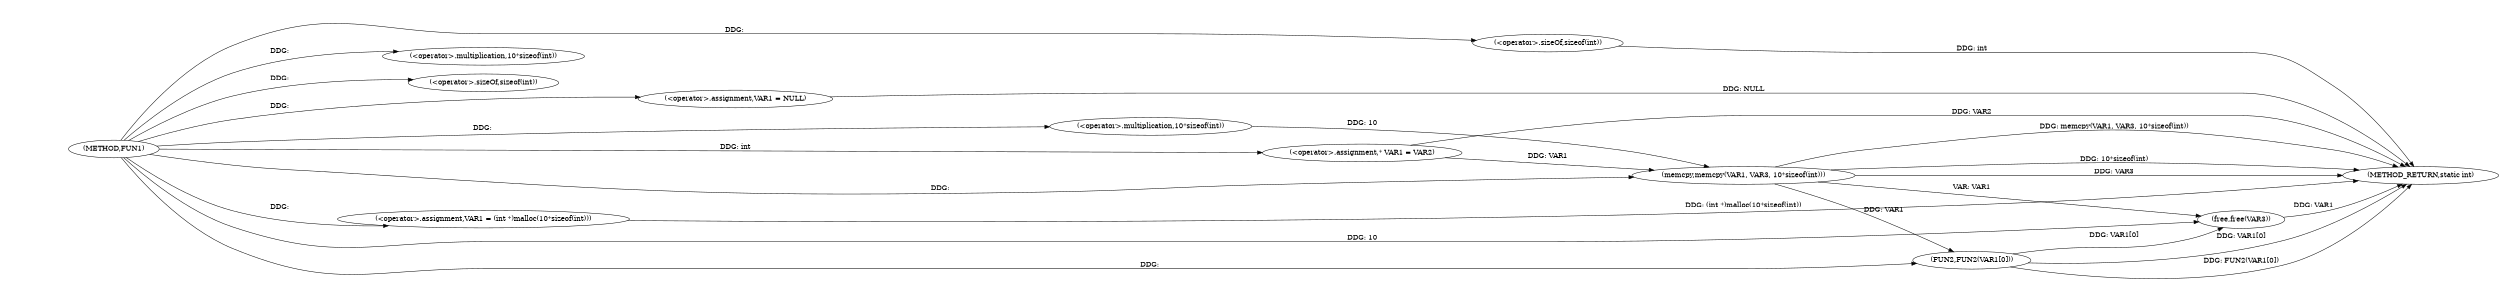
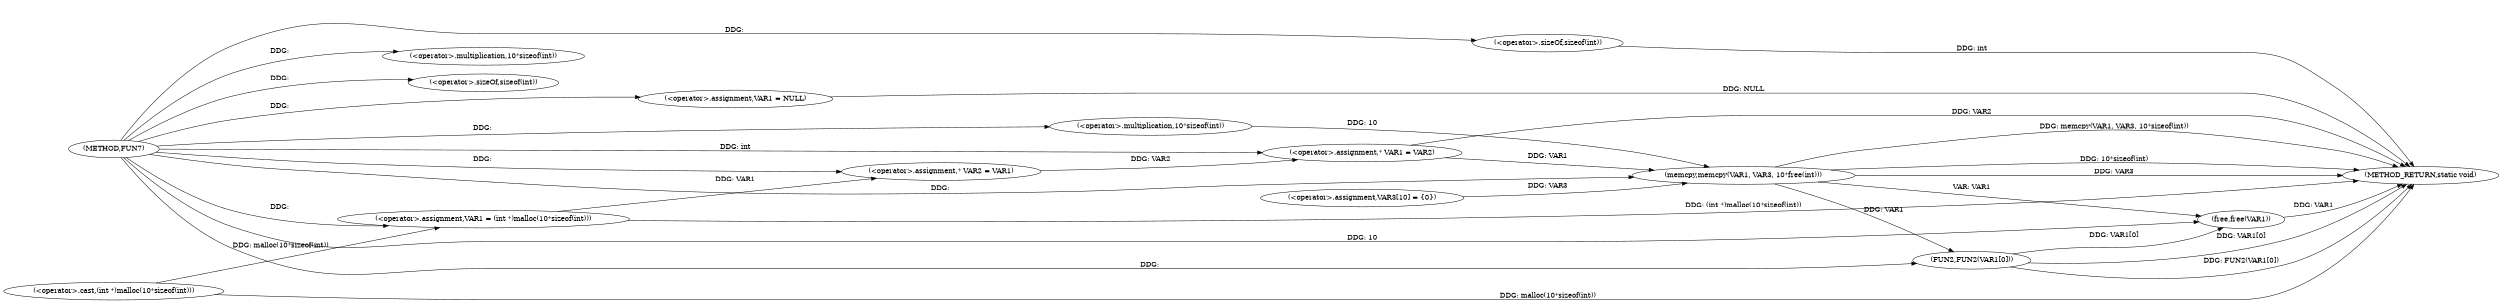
(114, 149) -> (114, 149)
none -> (941, 172)
(1743, 175) -> (1743, 175)
(2421, 175) -> (2421, 175)
none -> (1362, 198)
(2241, 220) -> (2241, 220)
none -> (114, 291)
